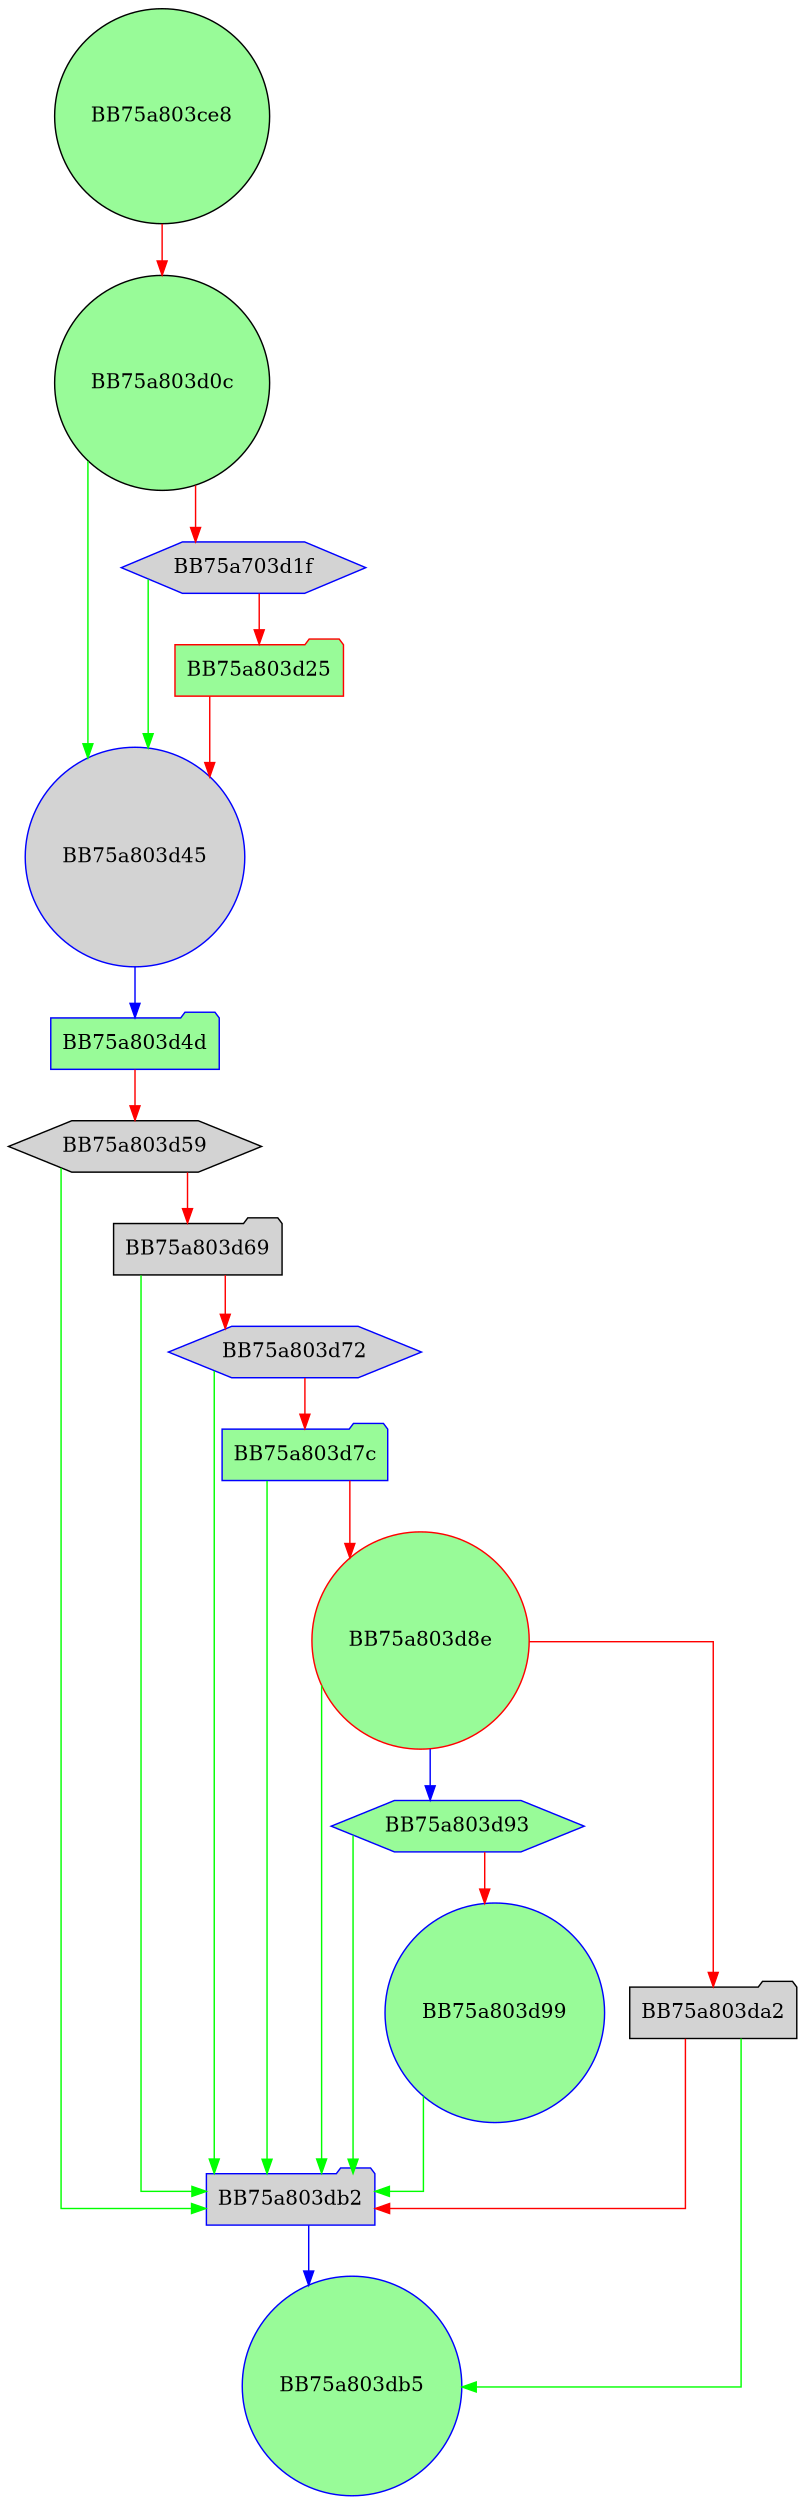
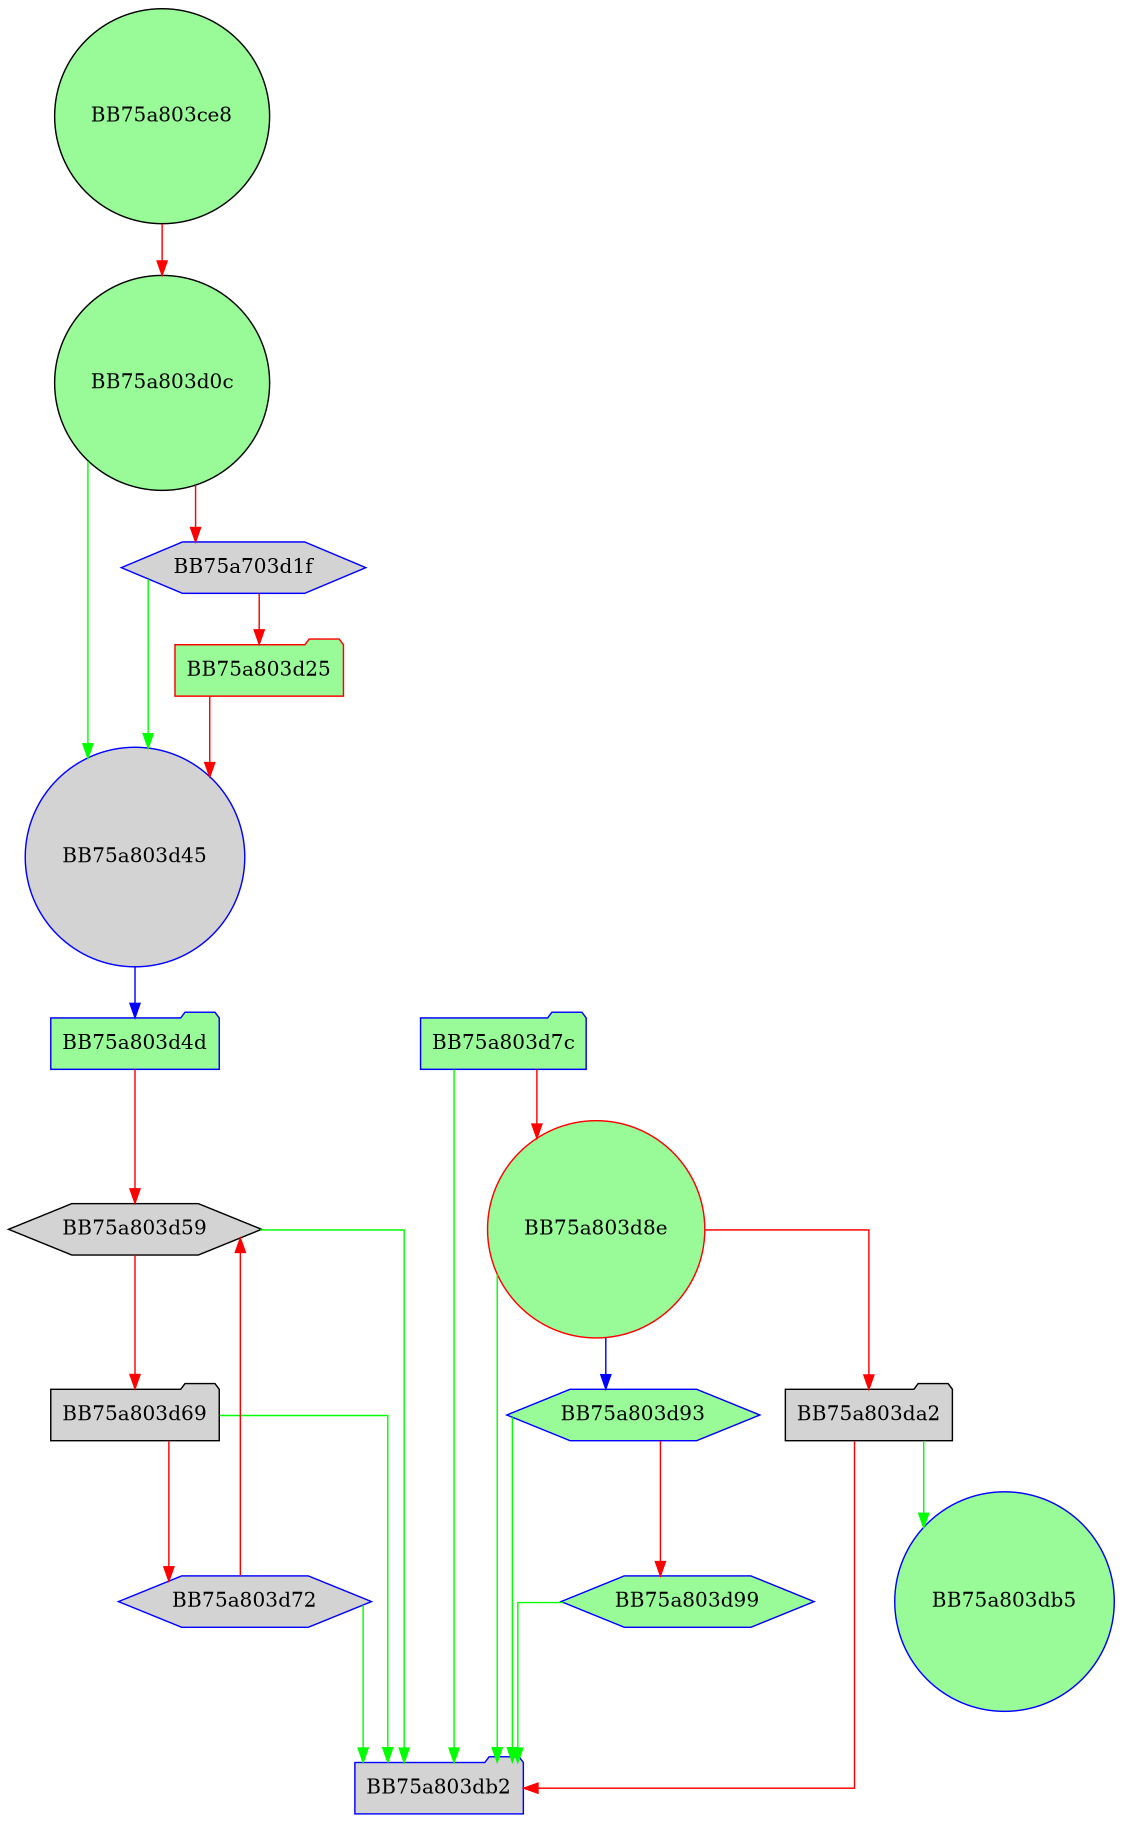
(305, 1396) -> (240, 1406)
(495, 2013) -> (688, 1602)
(309, 2248) -> none
